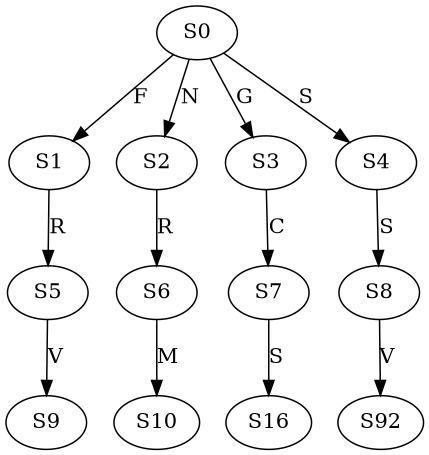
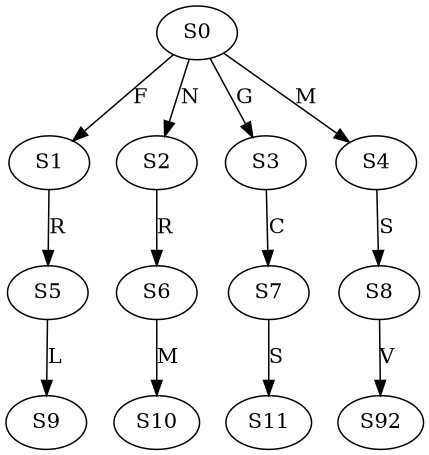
(306, 98) -> (306, 98)
(55, 358) -> (55, 358)
(269, 423) -> (269, 423)
